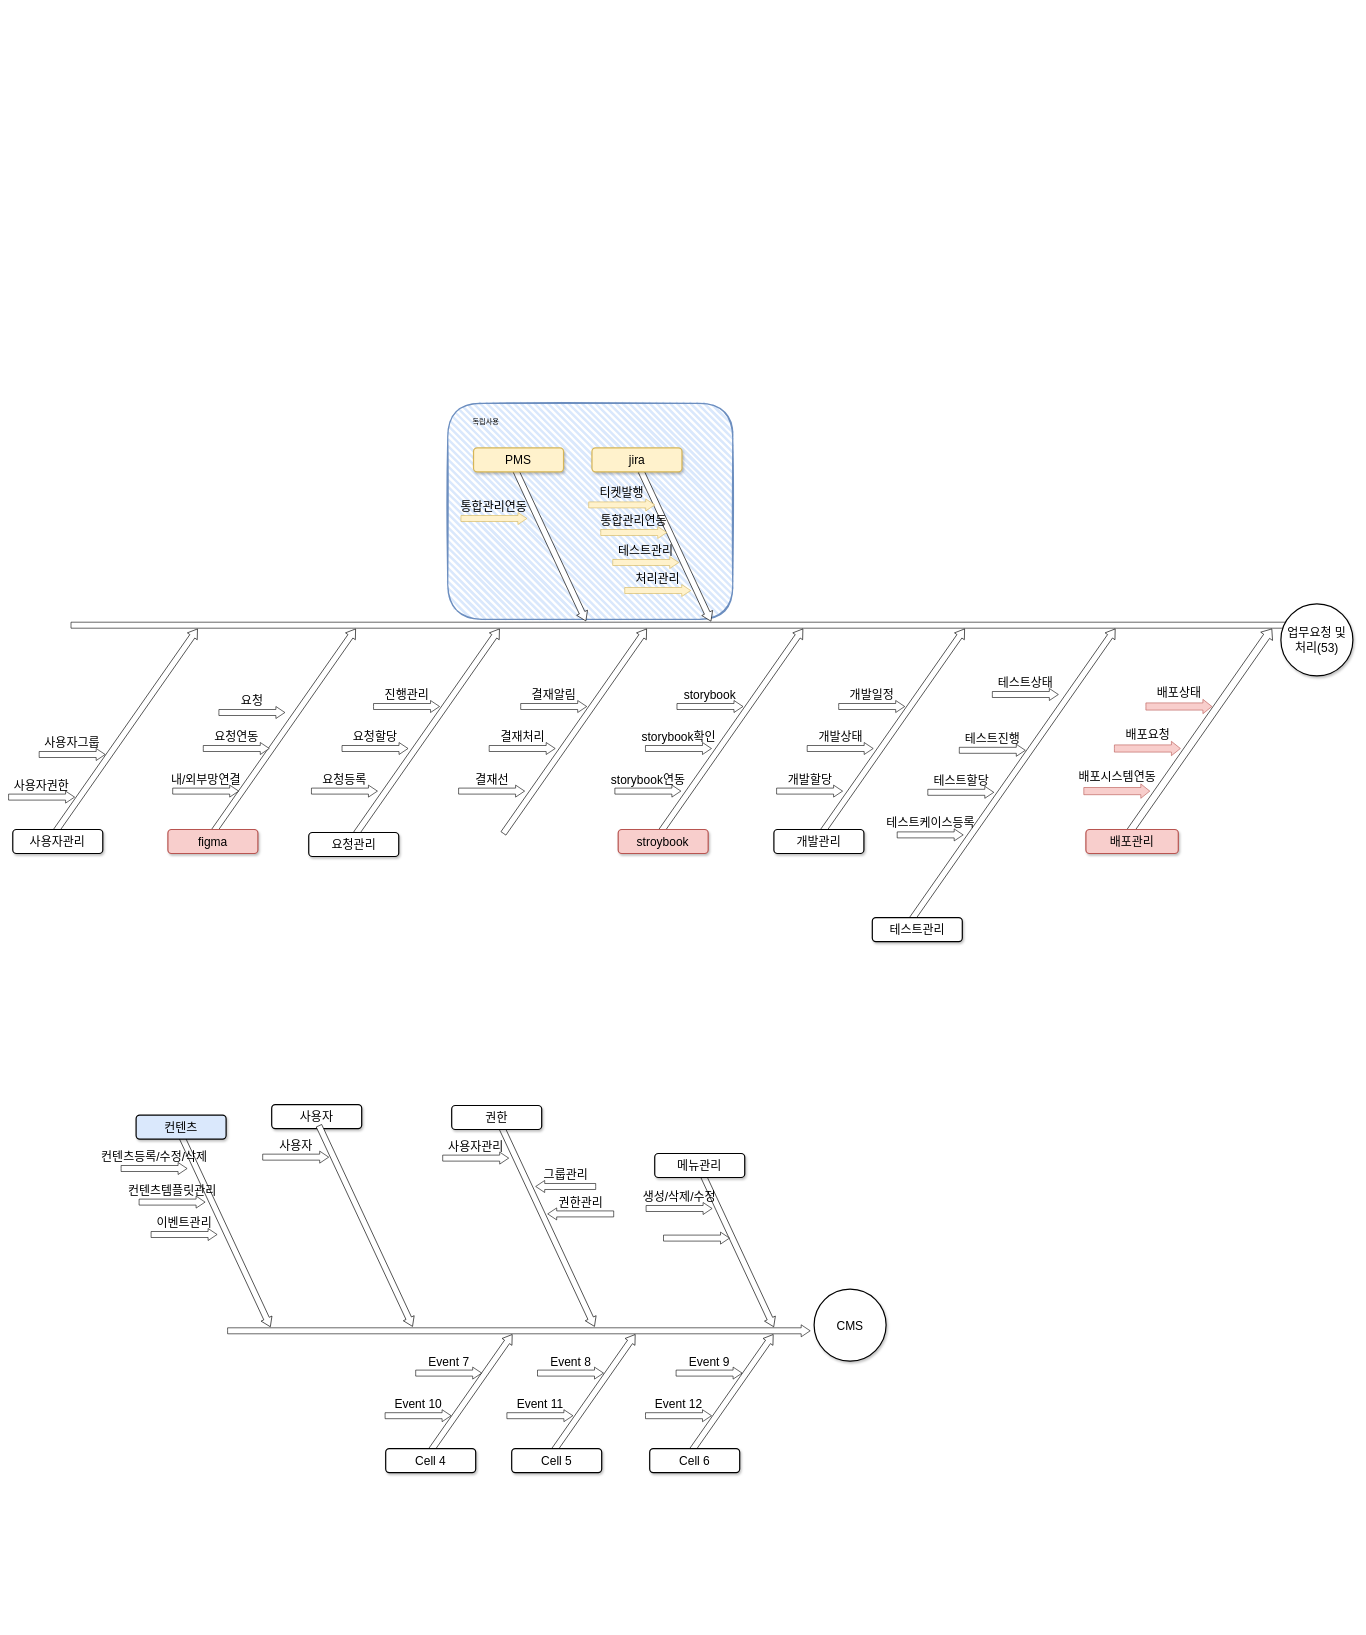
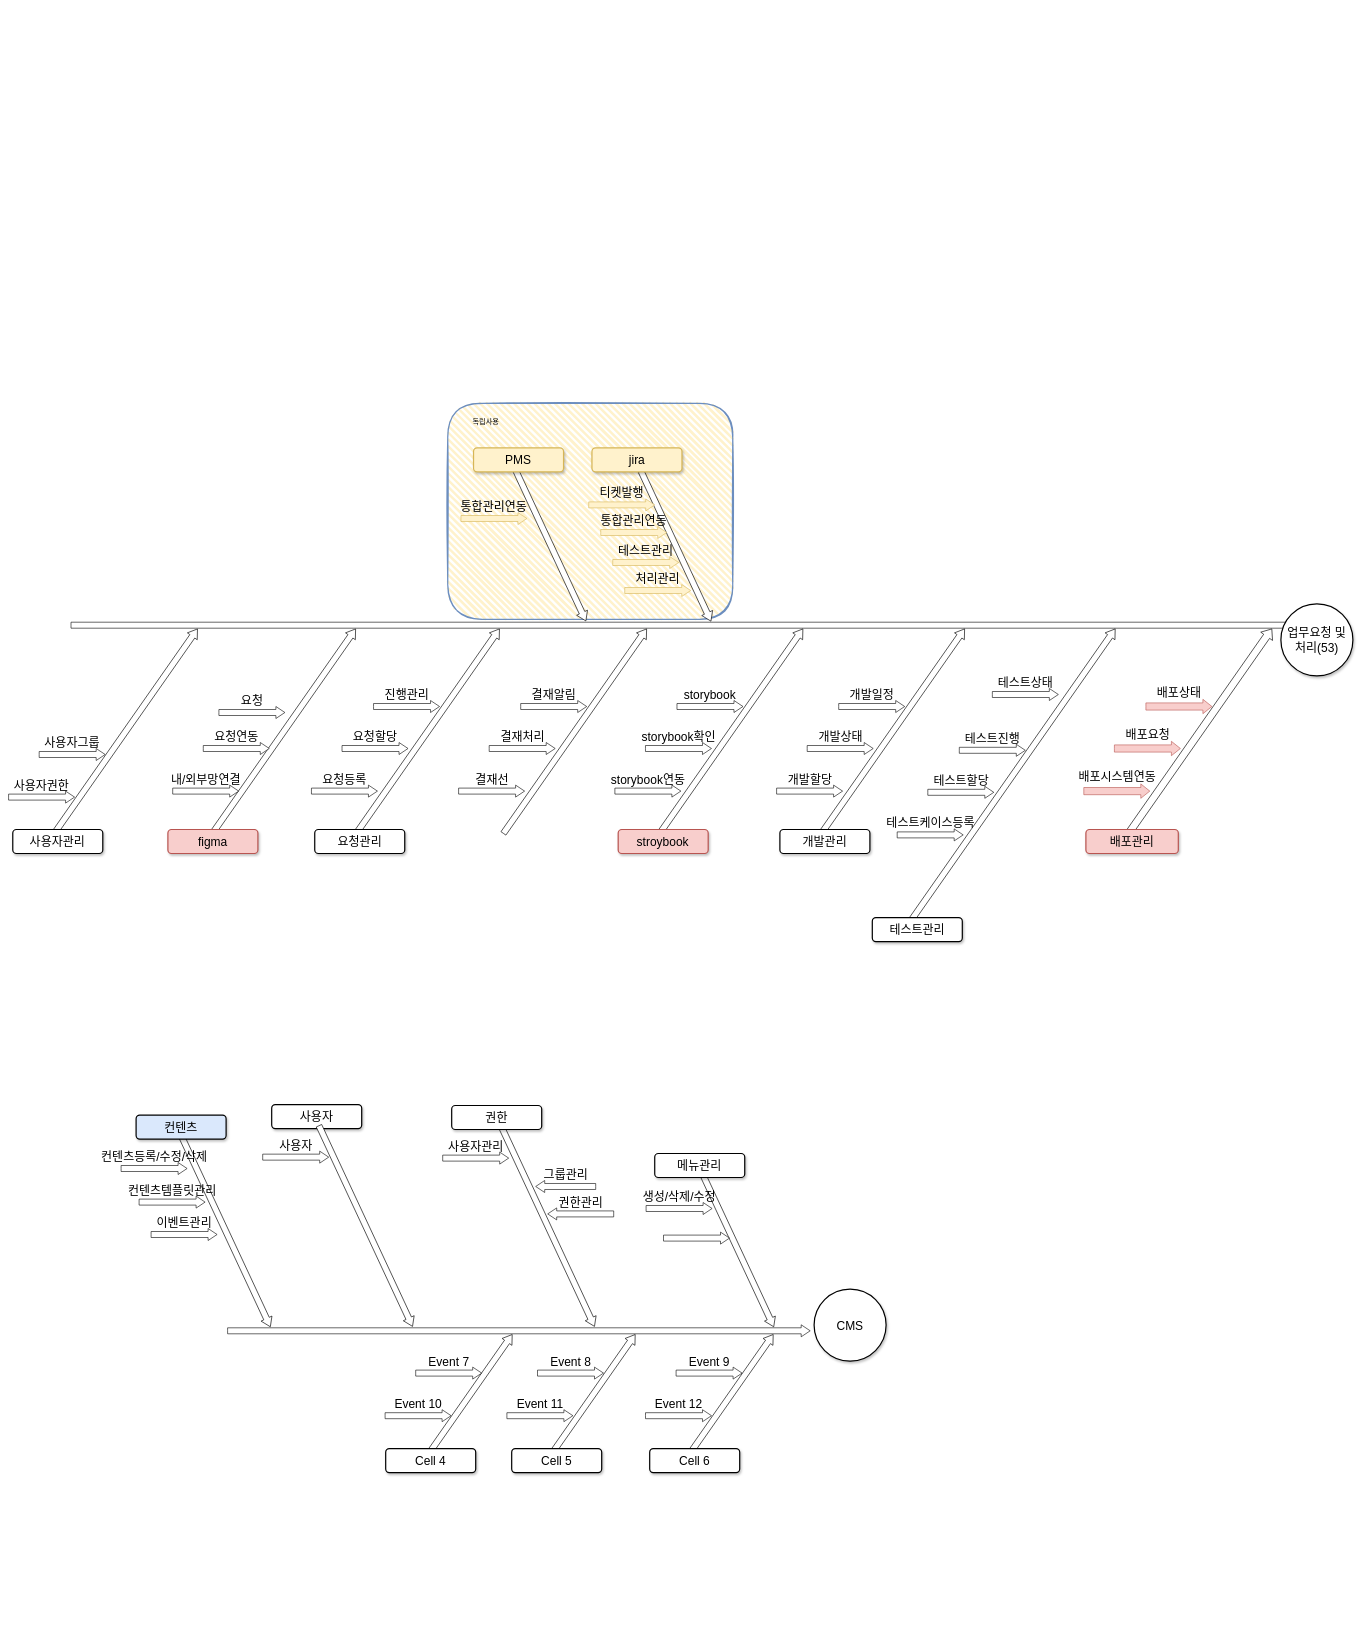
(590, 511) -> (590, 511)
(819, 842) -> (825, 842)
(354, 845) -> (360, 842)
